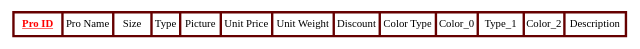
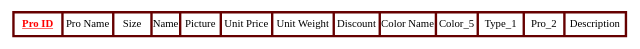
(165, 24) -> (165, 24)
(408, 24) -> (408, 24)
(458, 24) -> (458, 24)
(545, 24) -> (545, 24)
